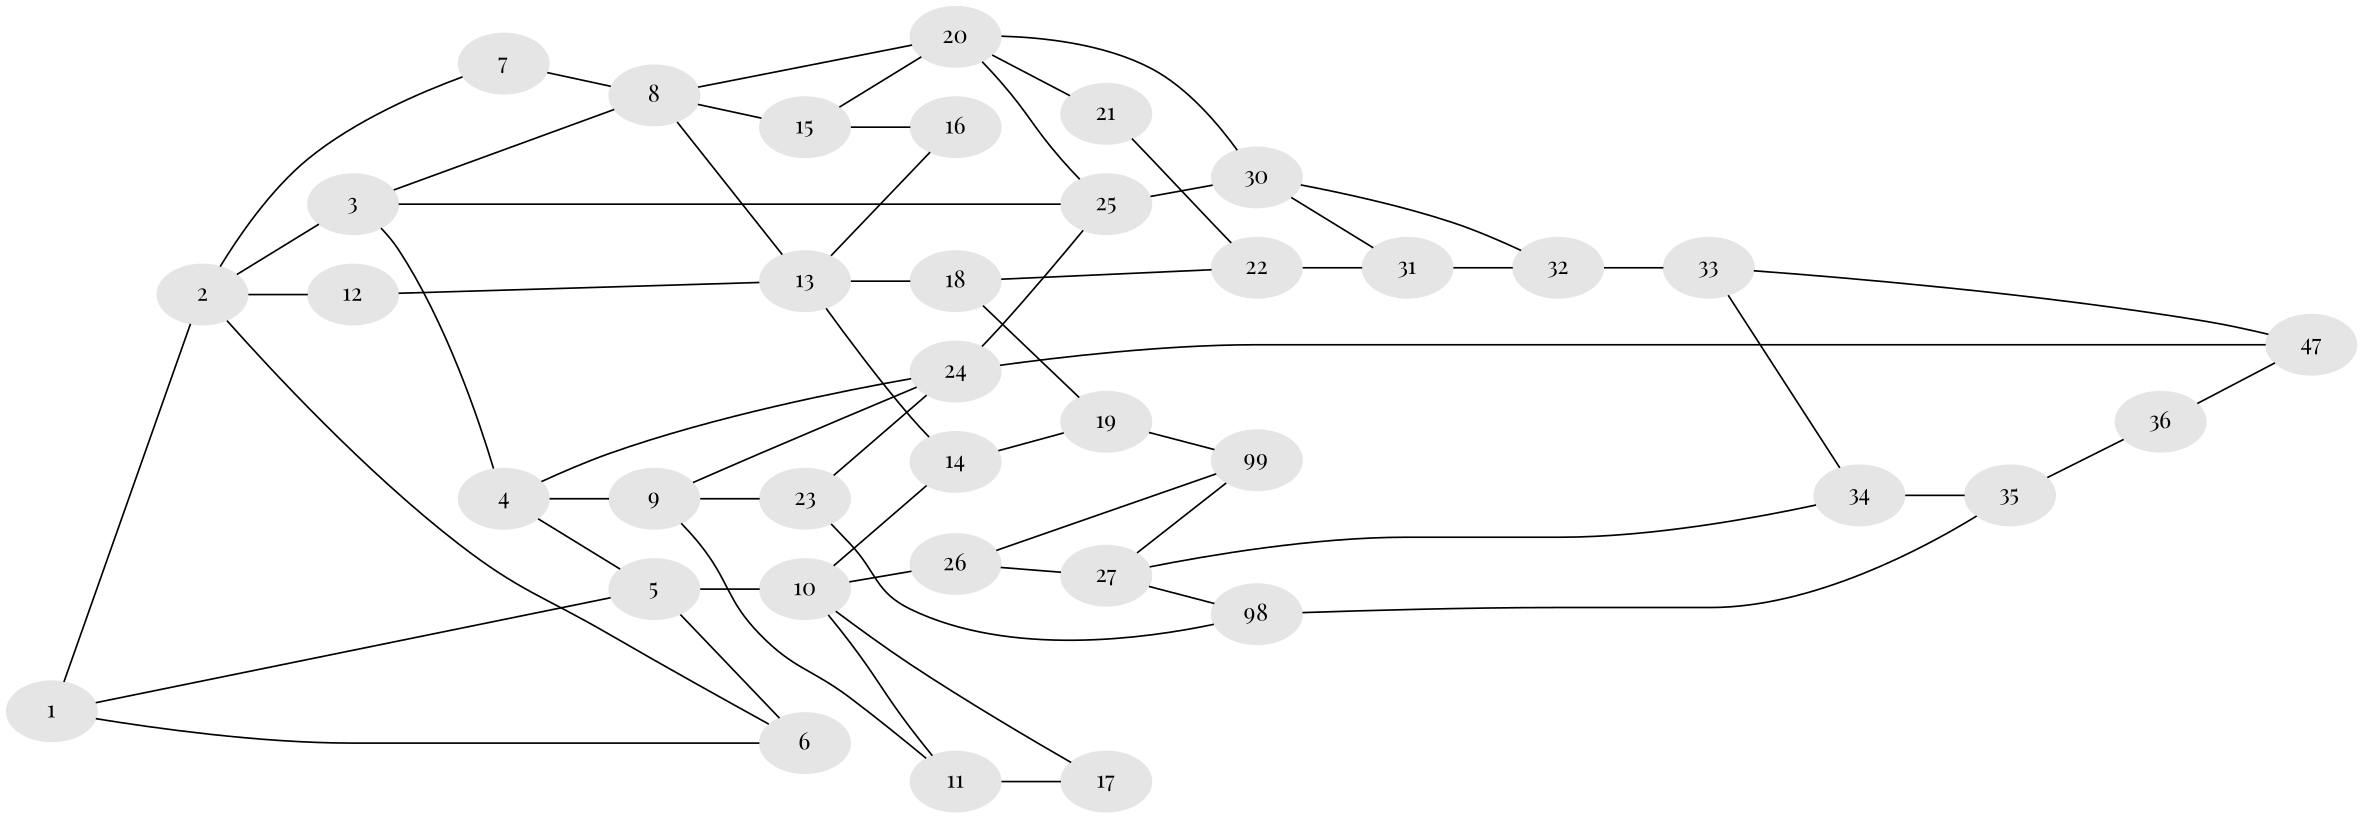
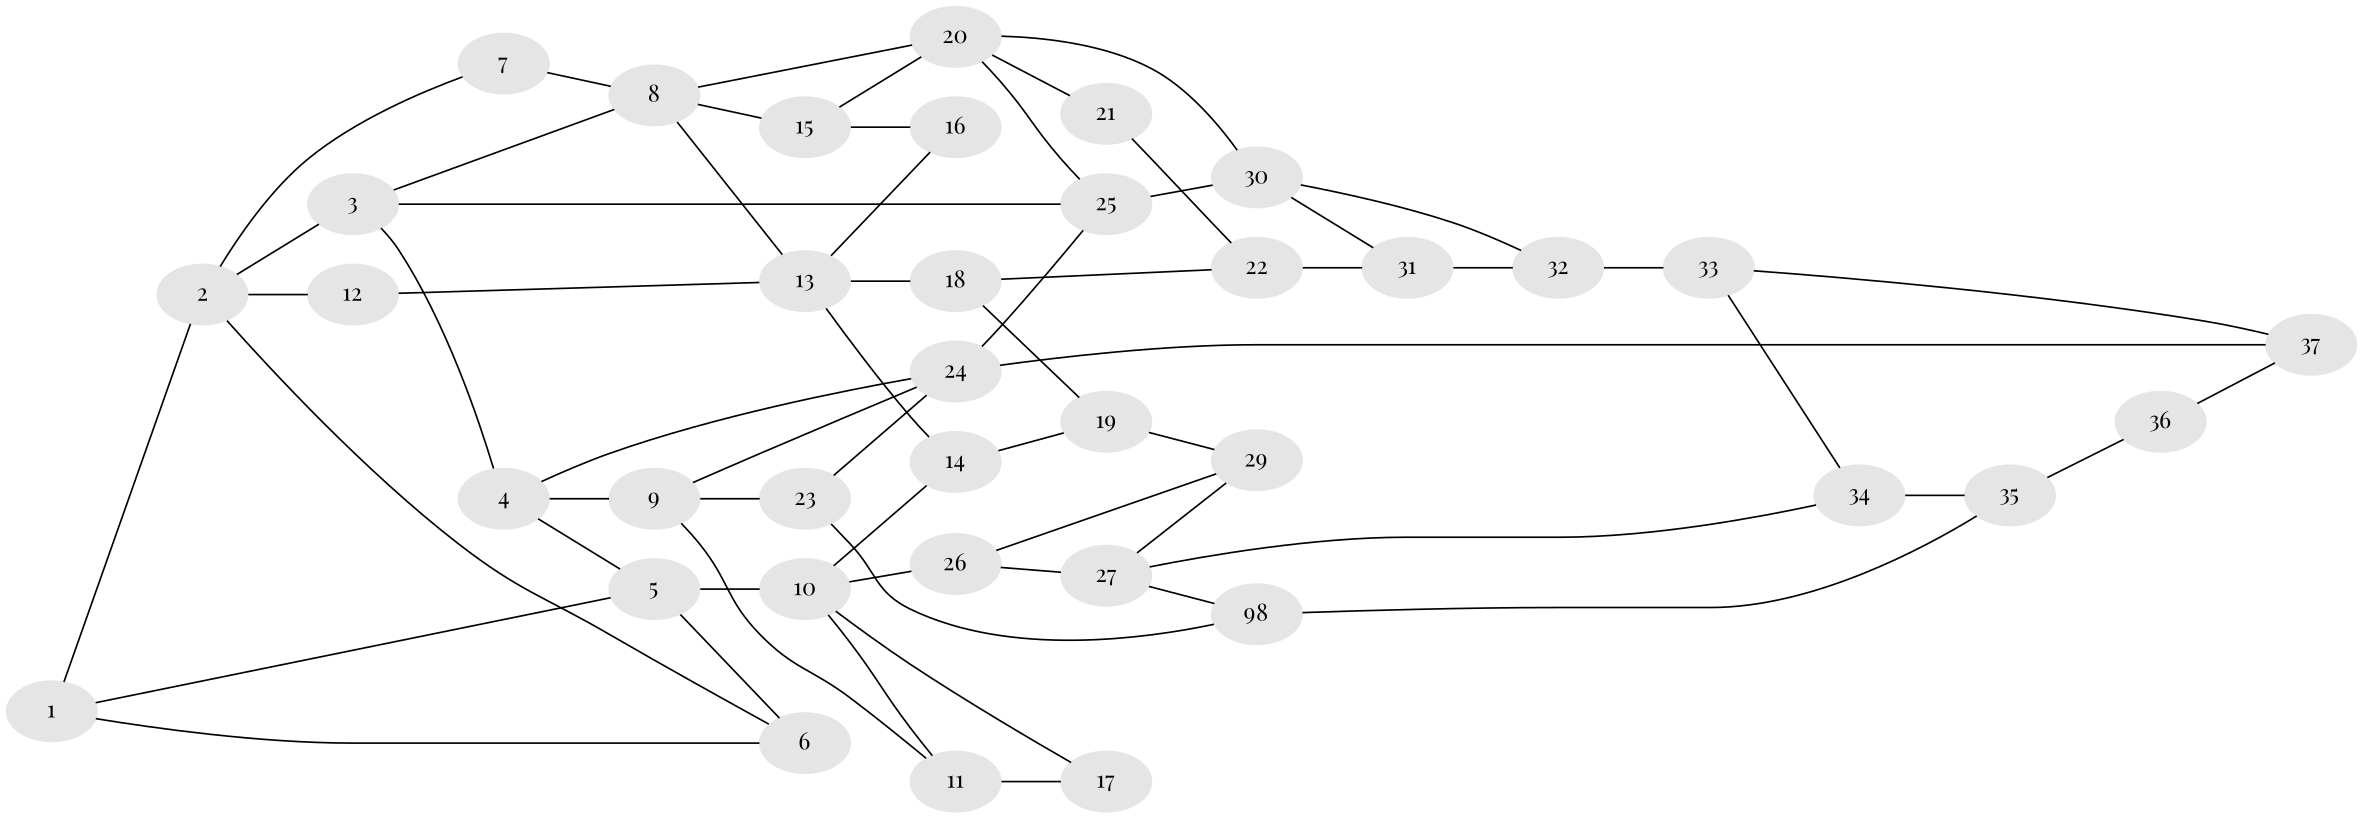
(2311, 345) -> (2311, 345)
(1257, 460) -> (1257, 460)
